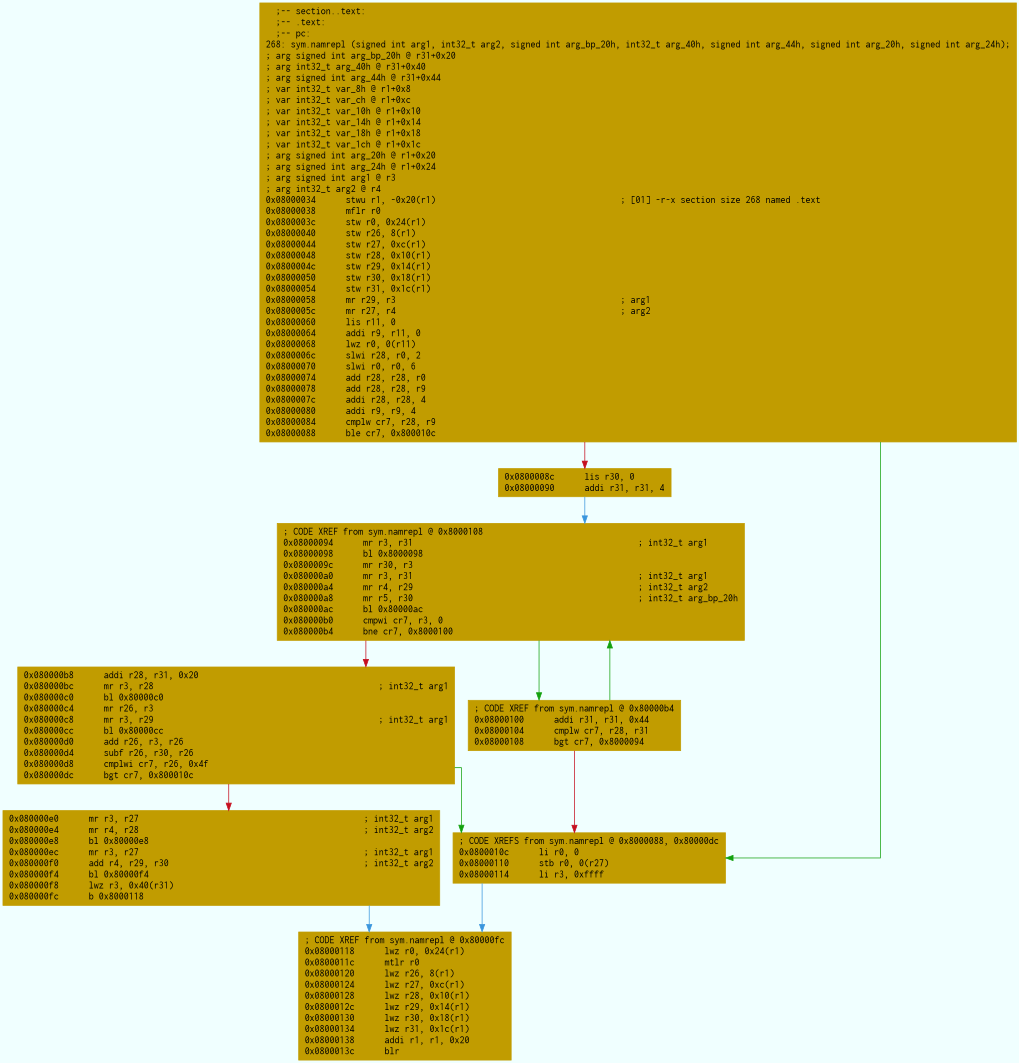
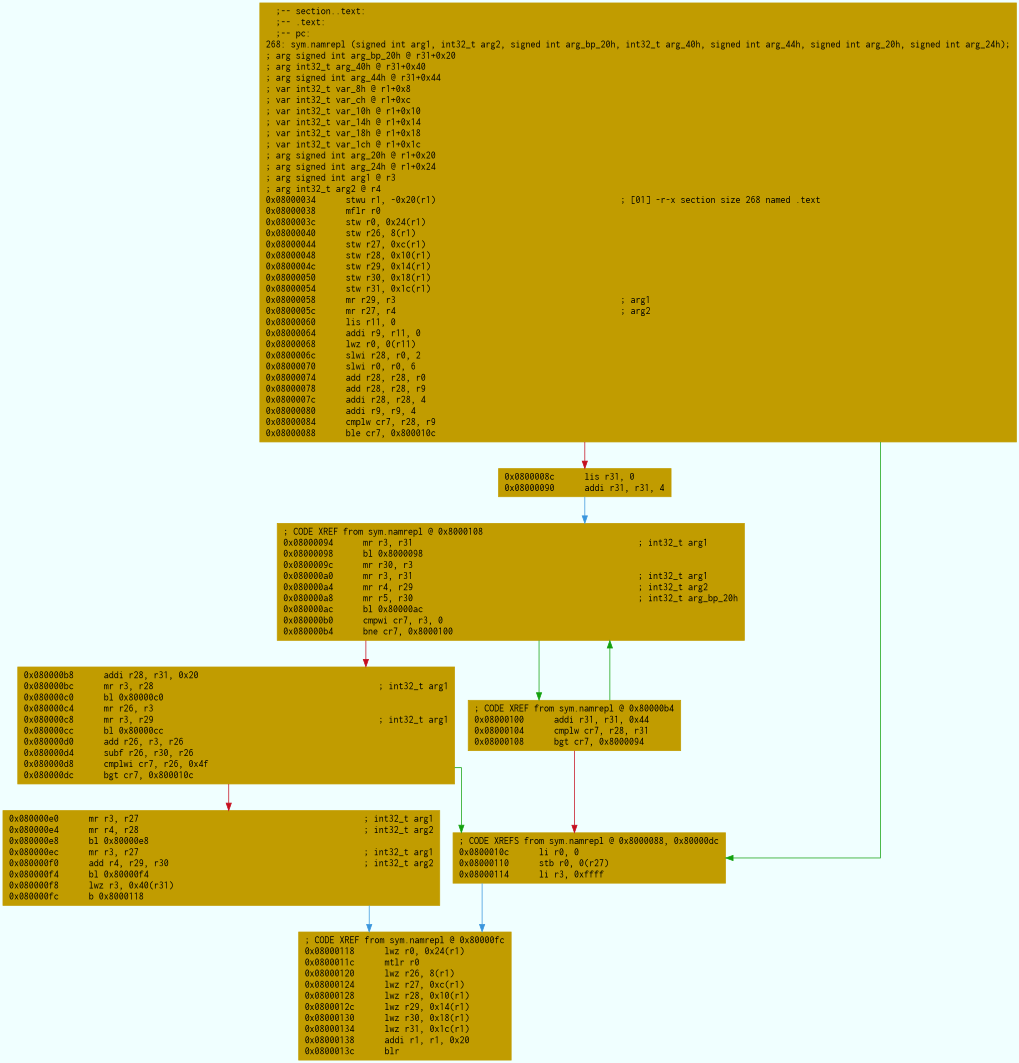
(585, 483) -> (585, 483)
